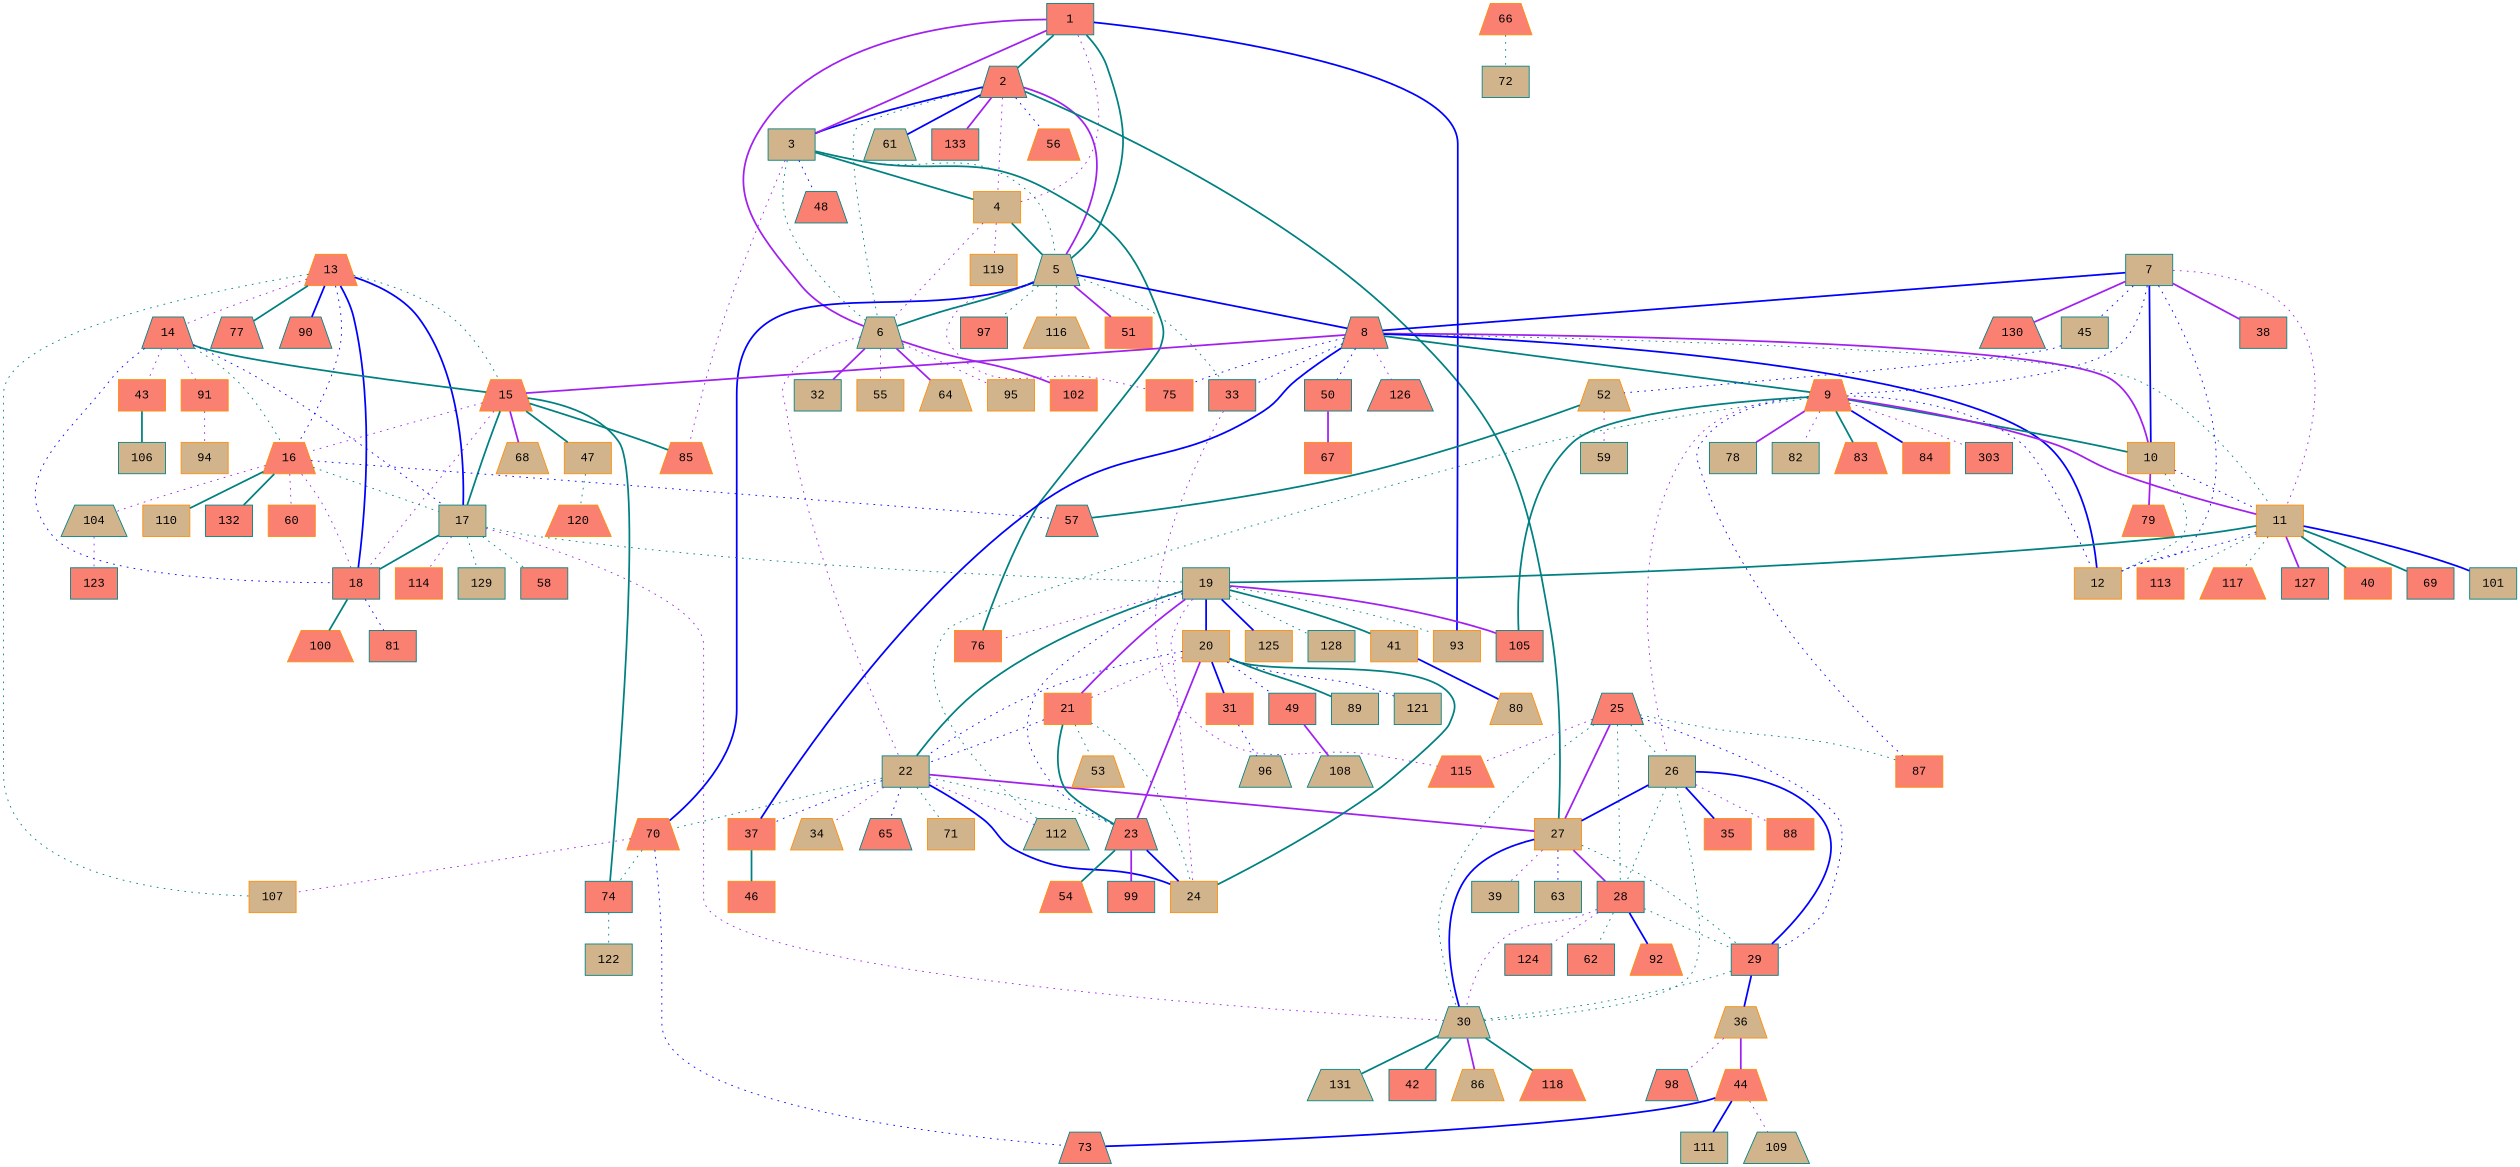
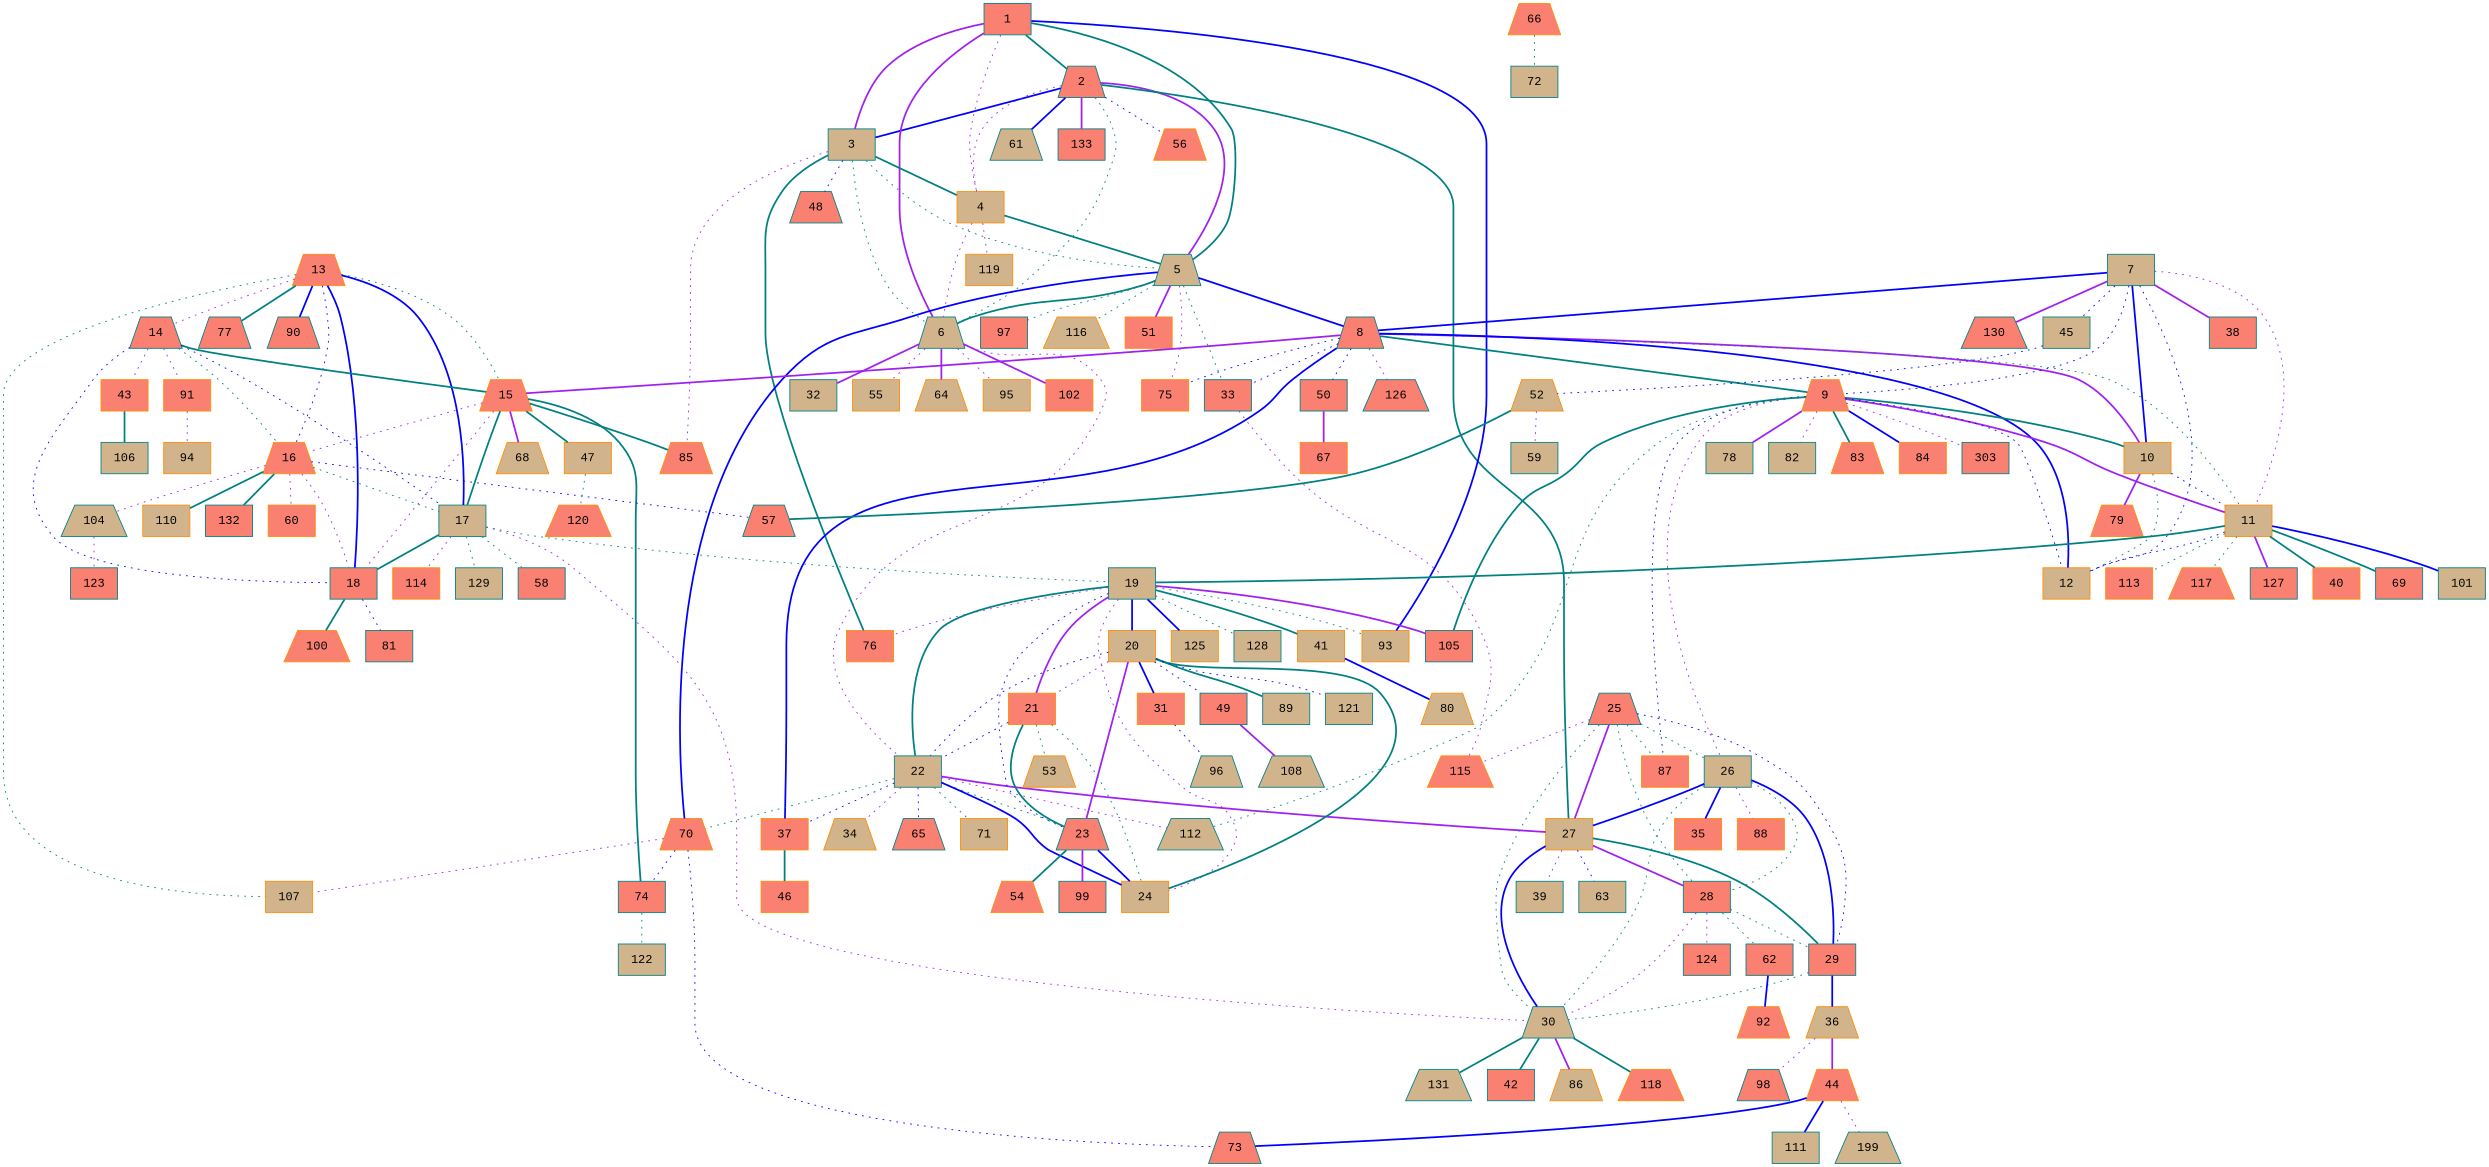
(631, 866) -> (664, 866)
(1663, 888) -> (1715, 871)
(1639, 928) -> (1766, 991)
(1776, 1148) -> (1868, 1148)
